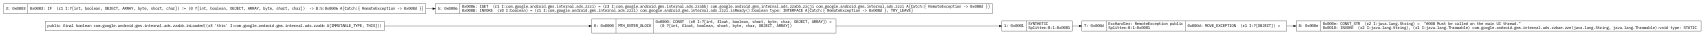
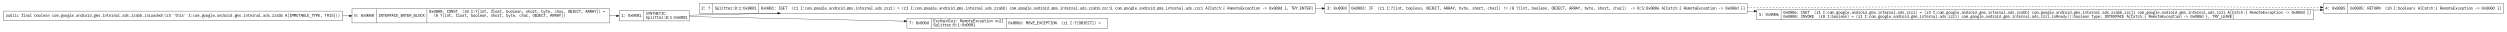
none -> (1007, 8)
none -> (2413, 8)
(1146, 24) -> (969, 21)
(635, 26) -> (402, 16)
(1499, 26) -> none
